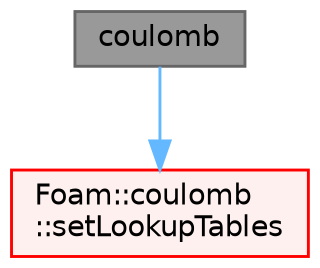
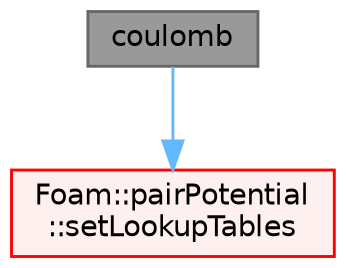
(160, 213) -> (173, 213)
